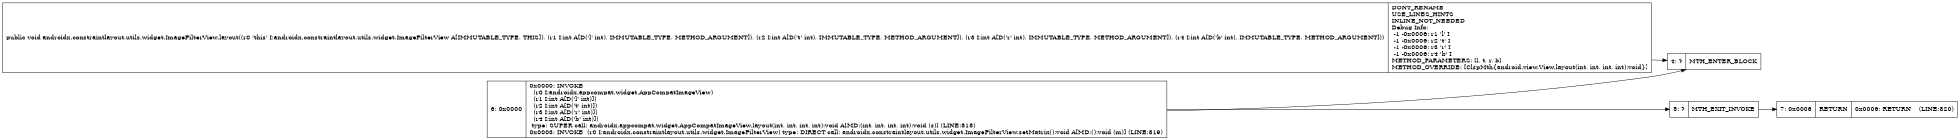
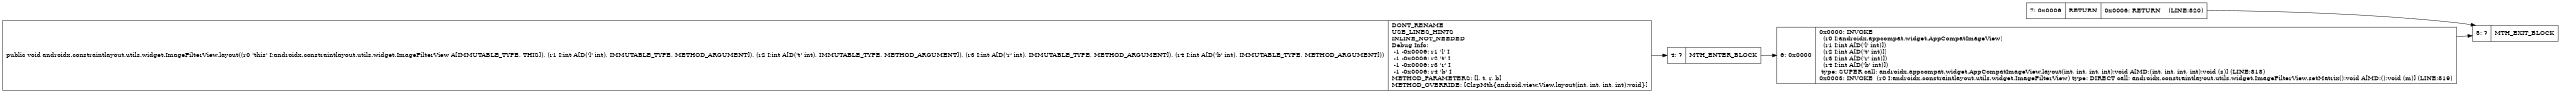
(1425, 99) -> (1767, 55)
(1723, 109) -> (2525, 33)
(1765, 109) -> (2339, 14)
